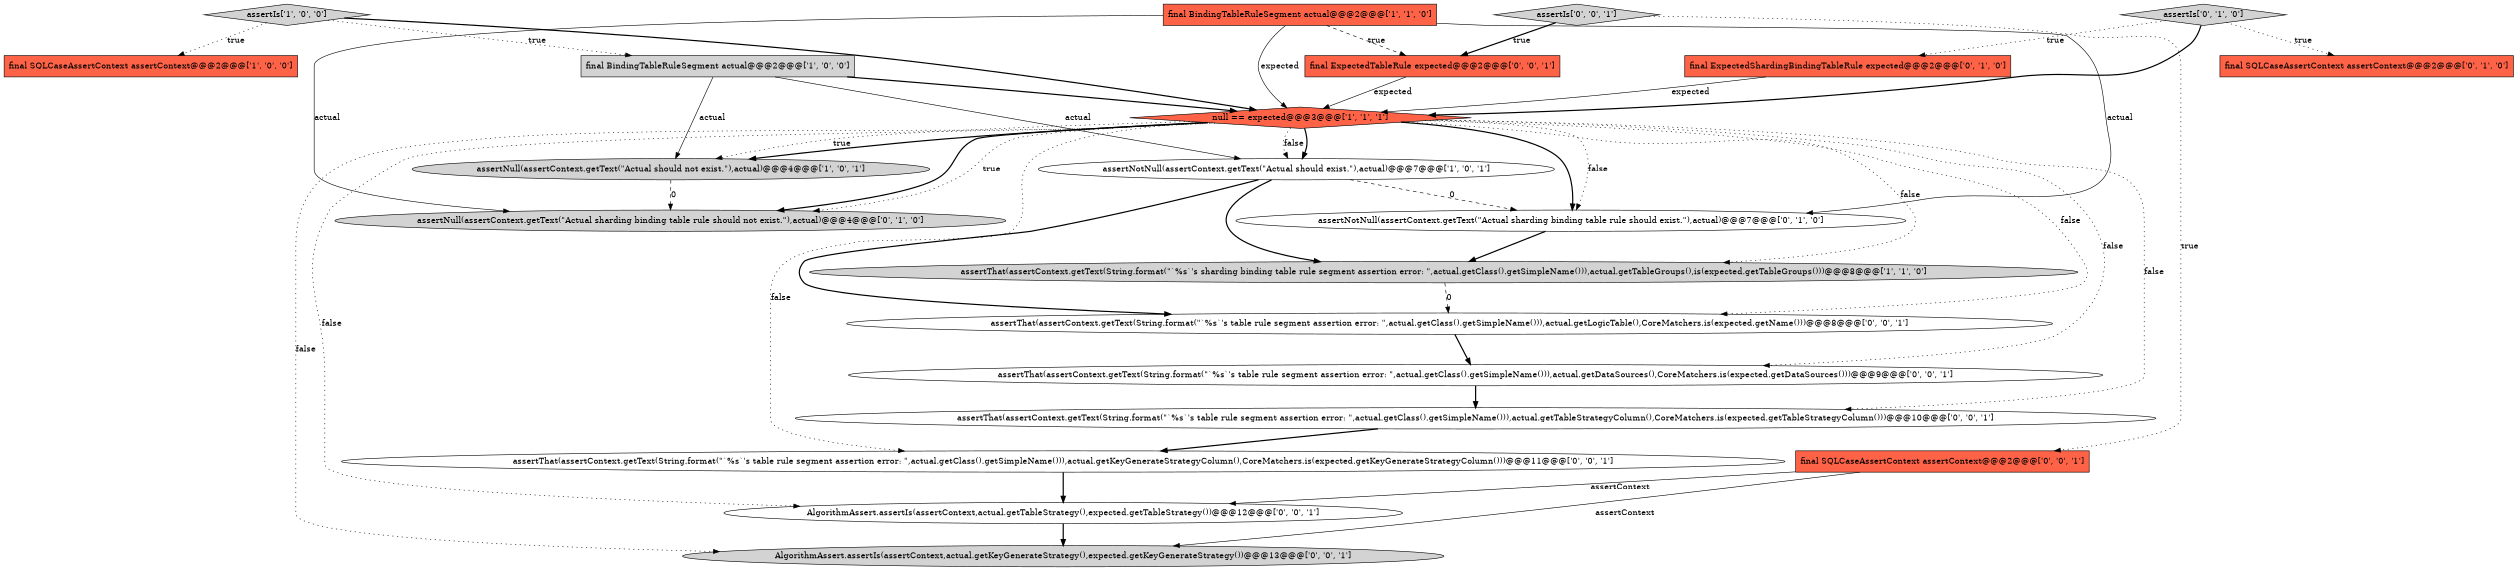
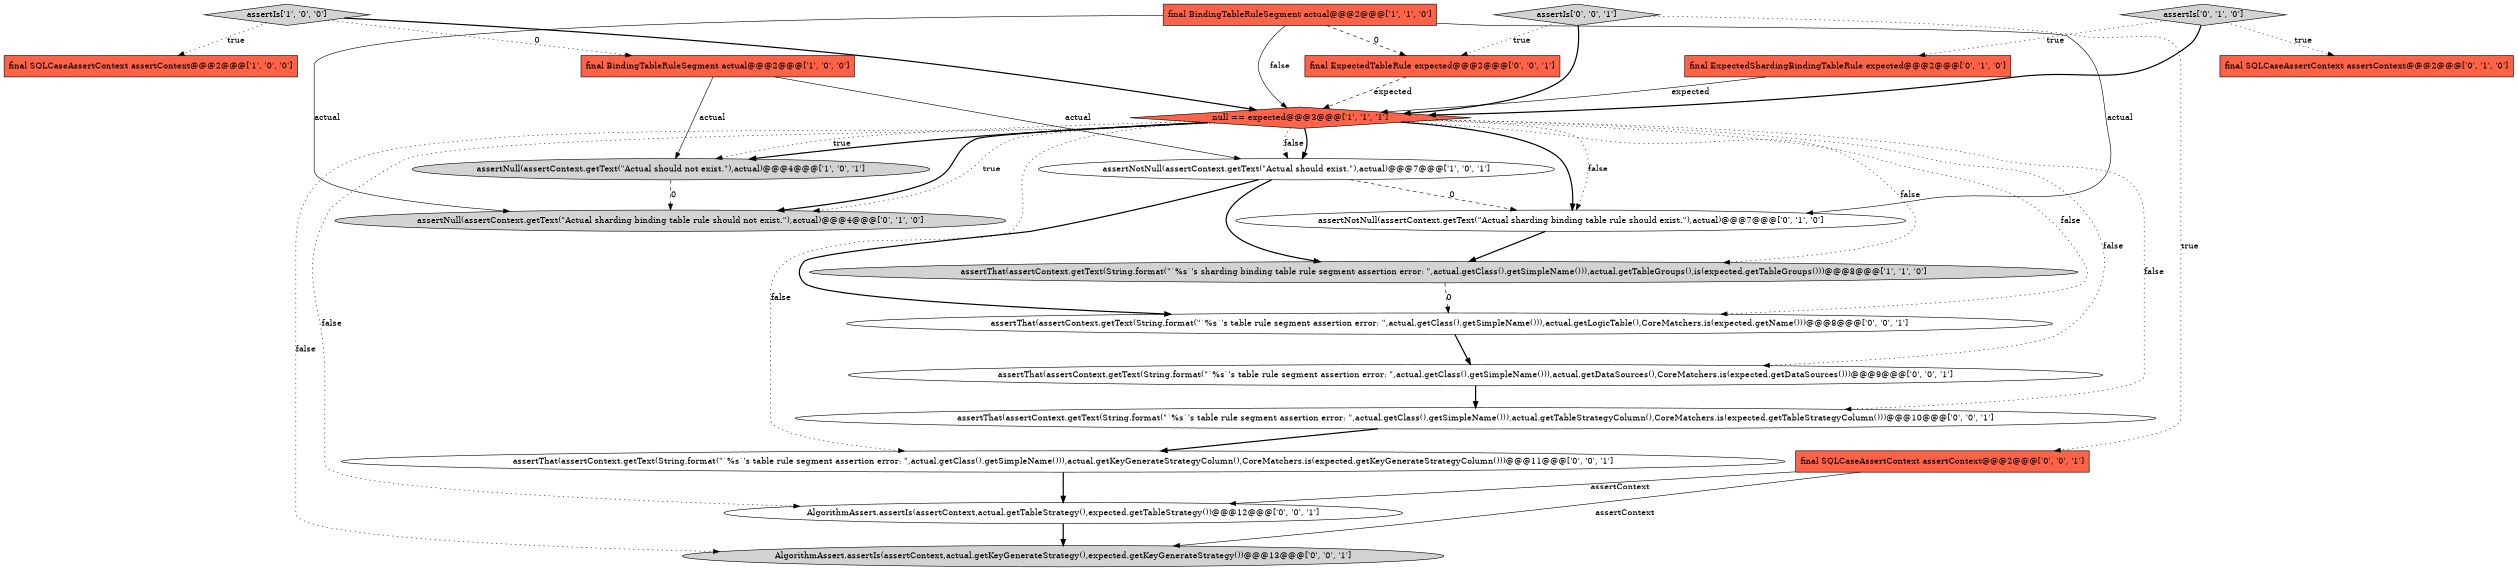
(1511, 38) -> (1511, 38)
(538, 41) -> (538, 41)
(1377, 41) -> (1377, 41)
(718, 66) -> (718, 66)
(1280, 66) -> (1280, 66)
(1367, 92) -> (1367, 92)
(1039, 93) -> (1517, 98)
